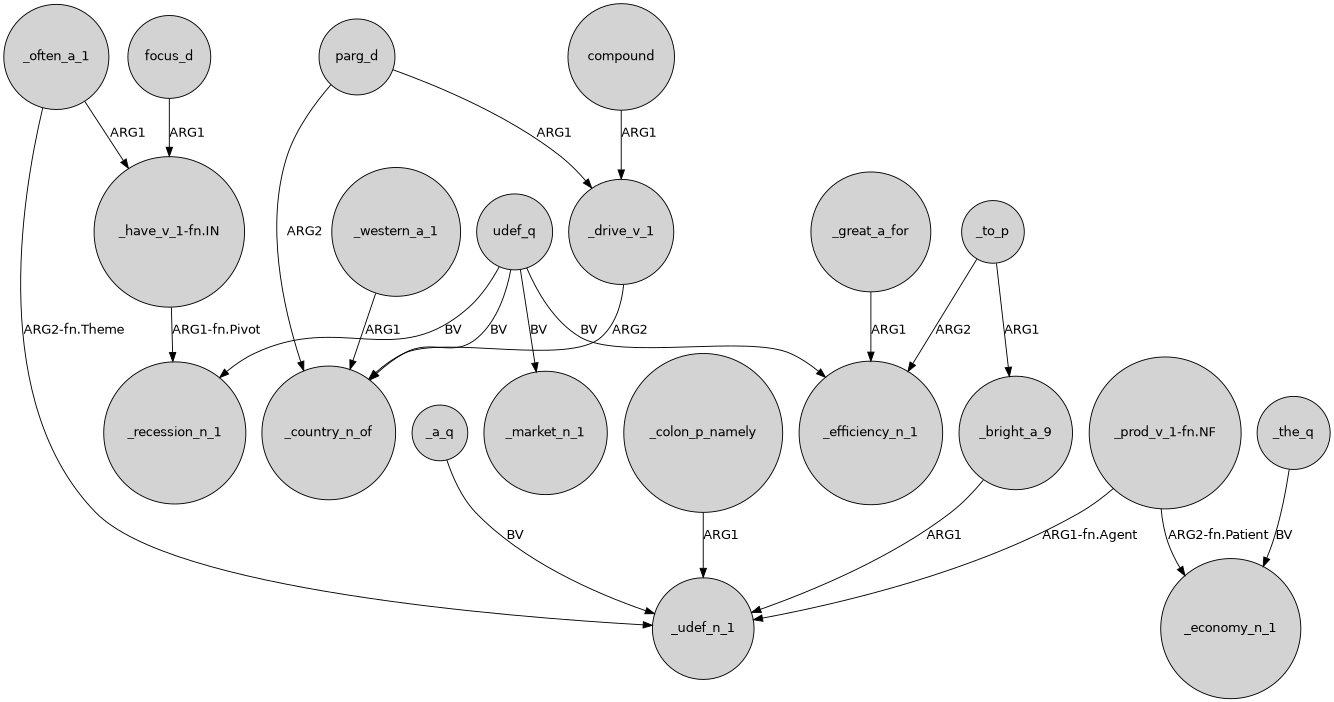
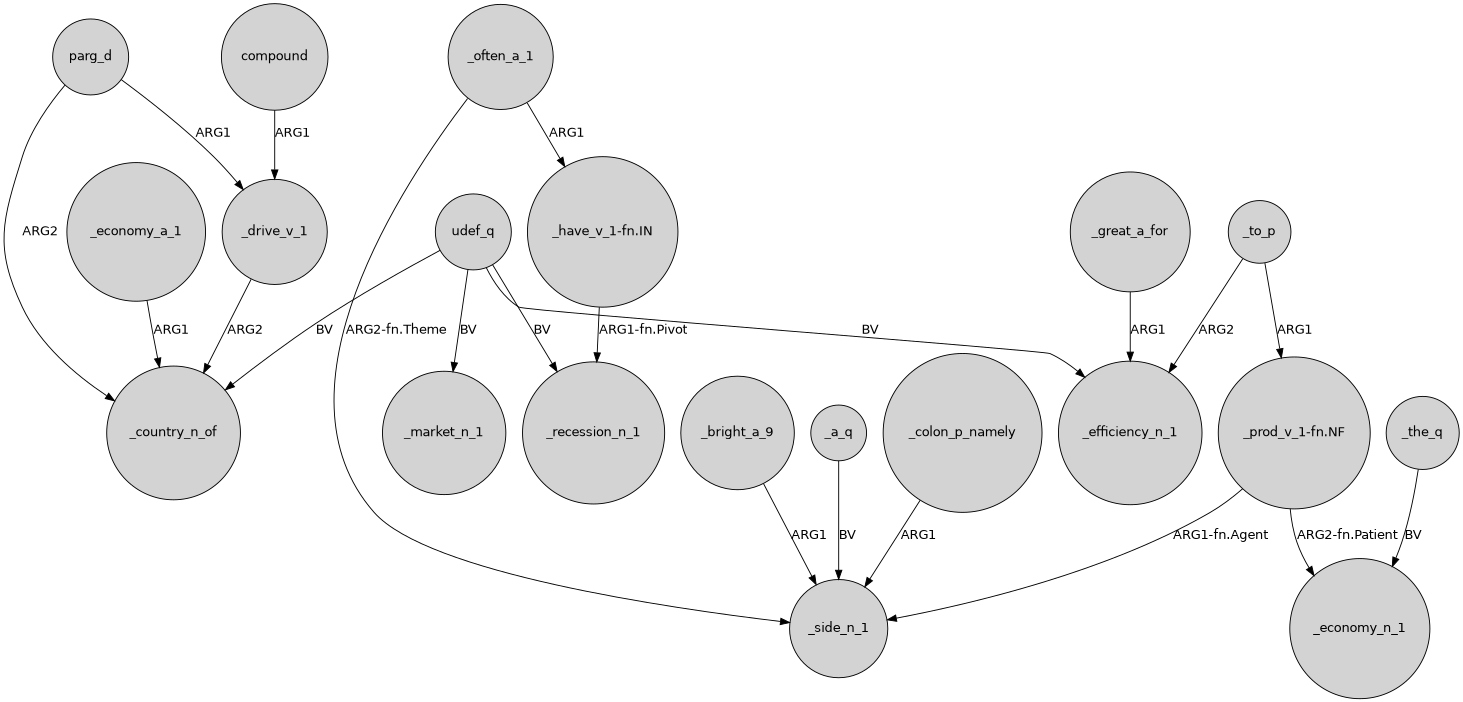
(169, 57) -> none
(396, 232) -> (136, 232)
(1002, 315) -> (1272, 306)
(703, 629) -> (839, 629)
